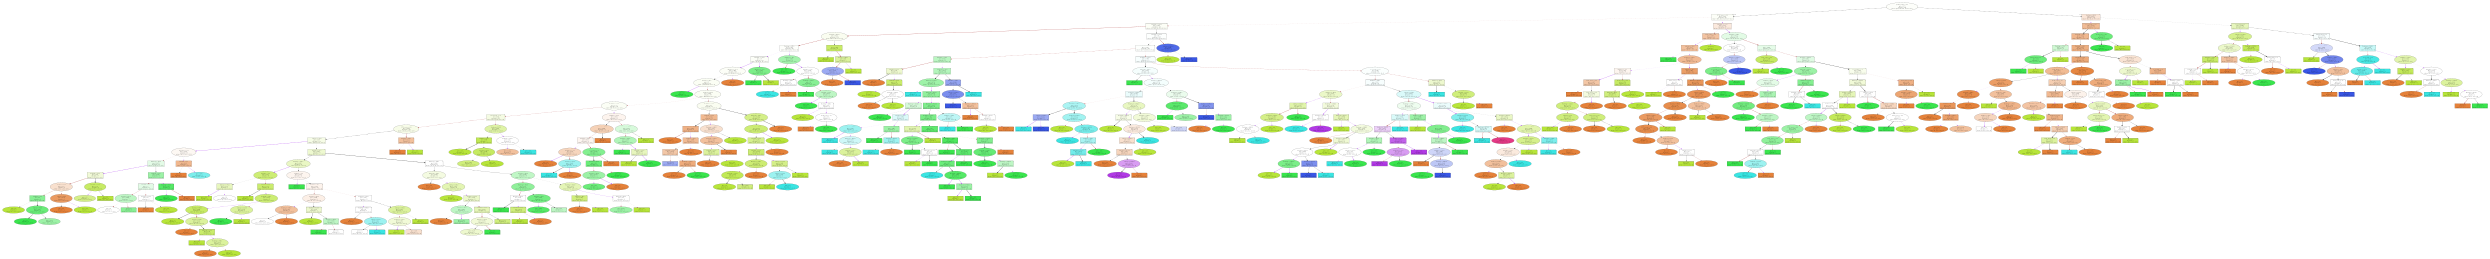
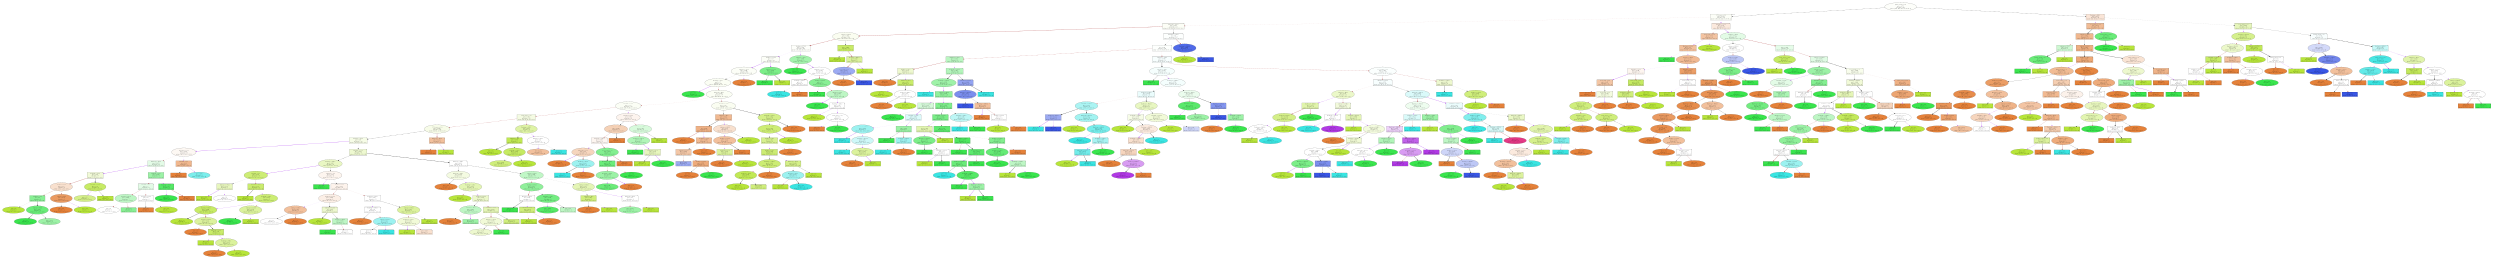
(1813, 106) -> none
